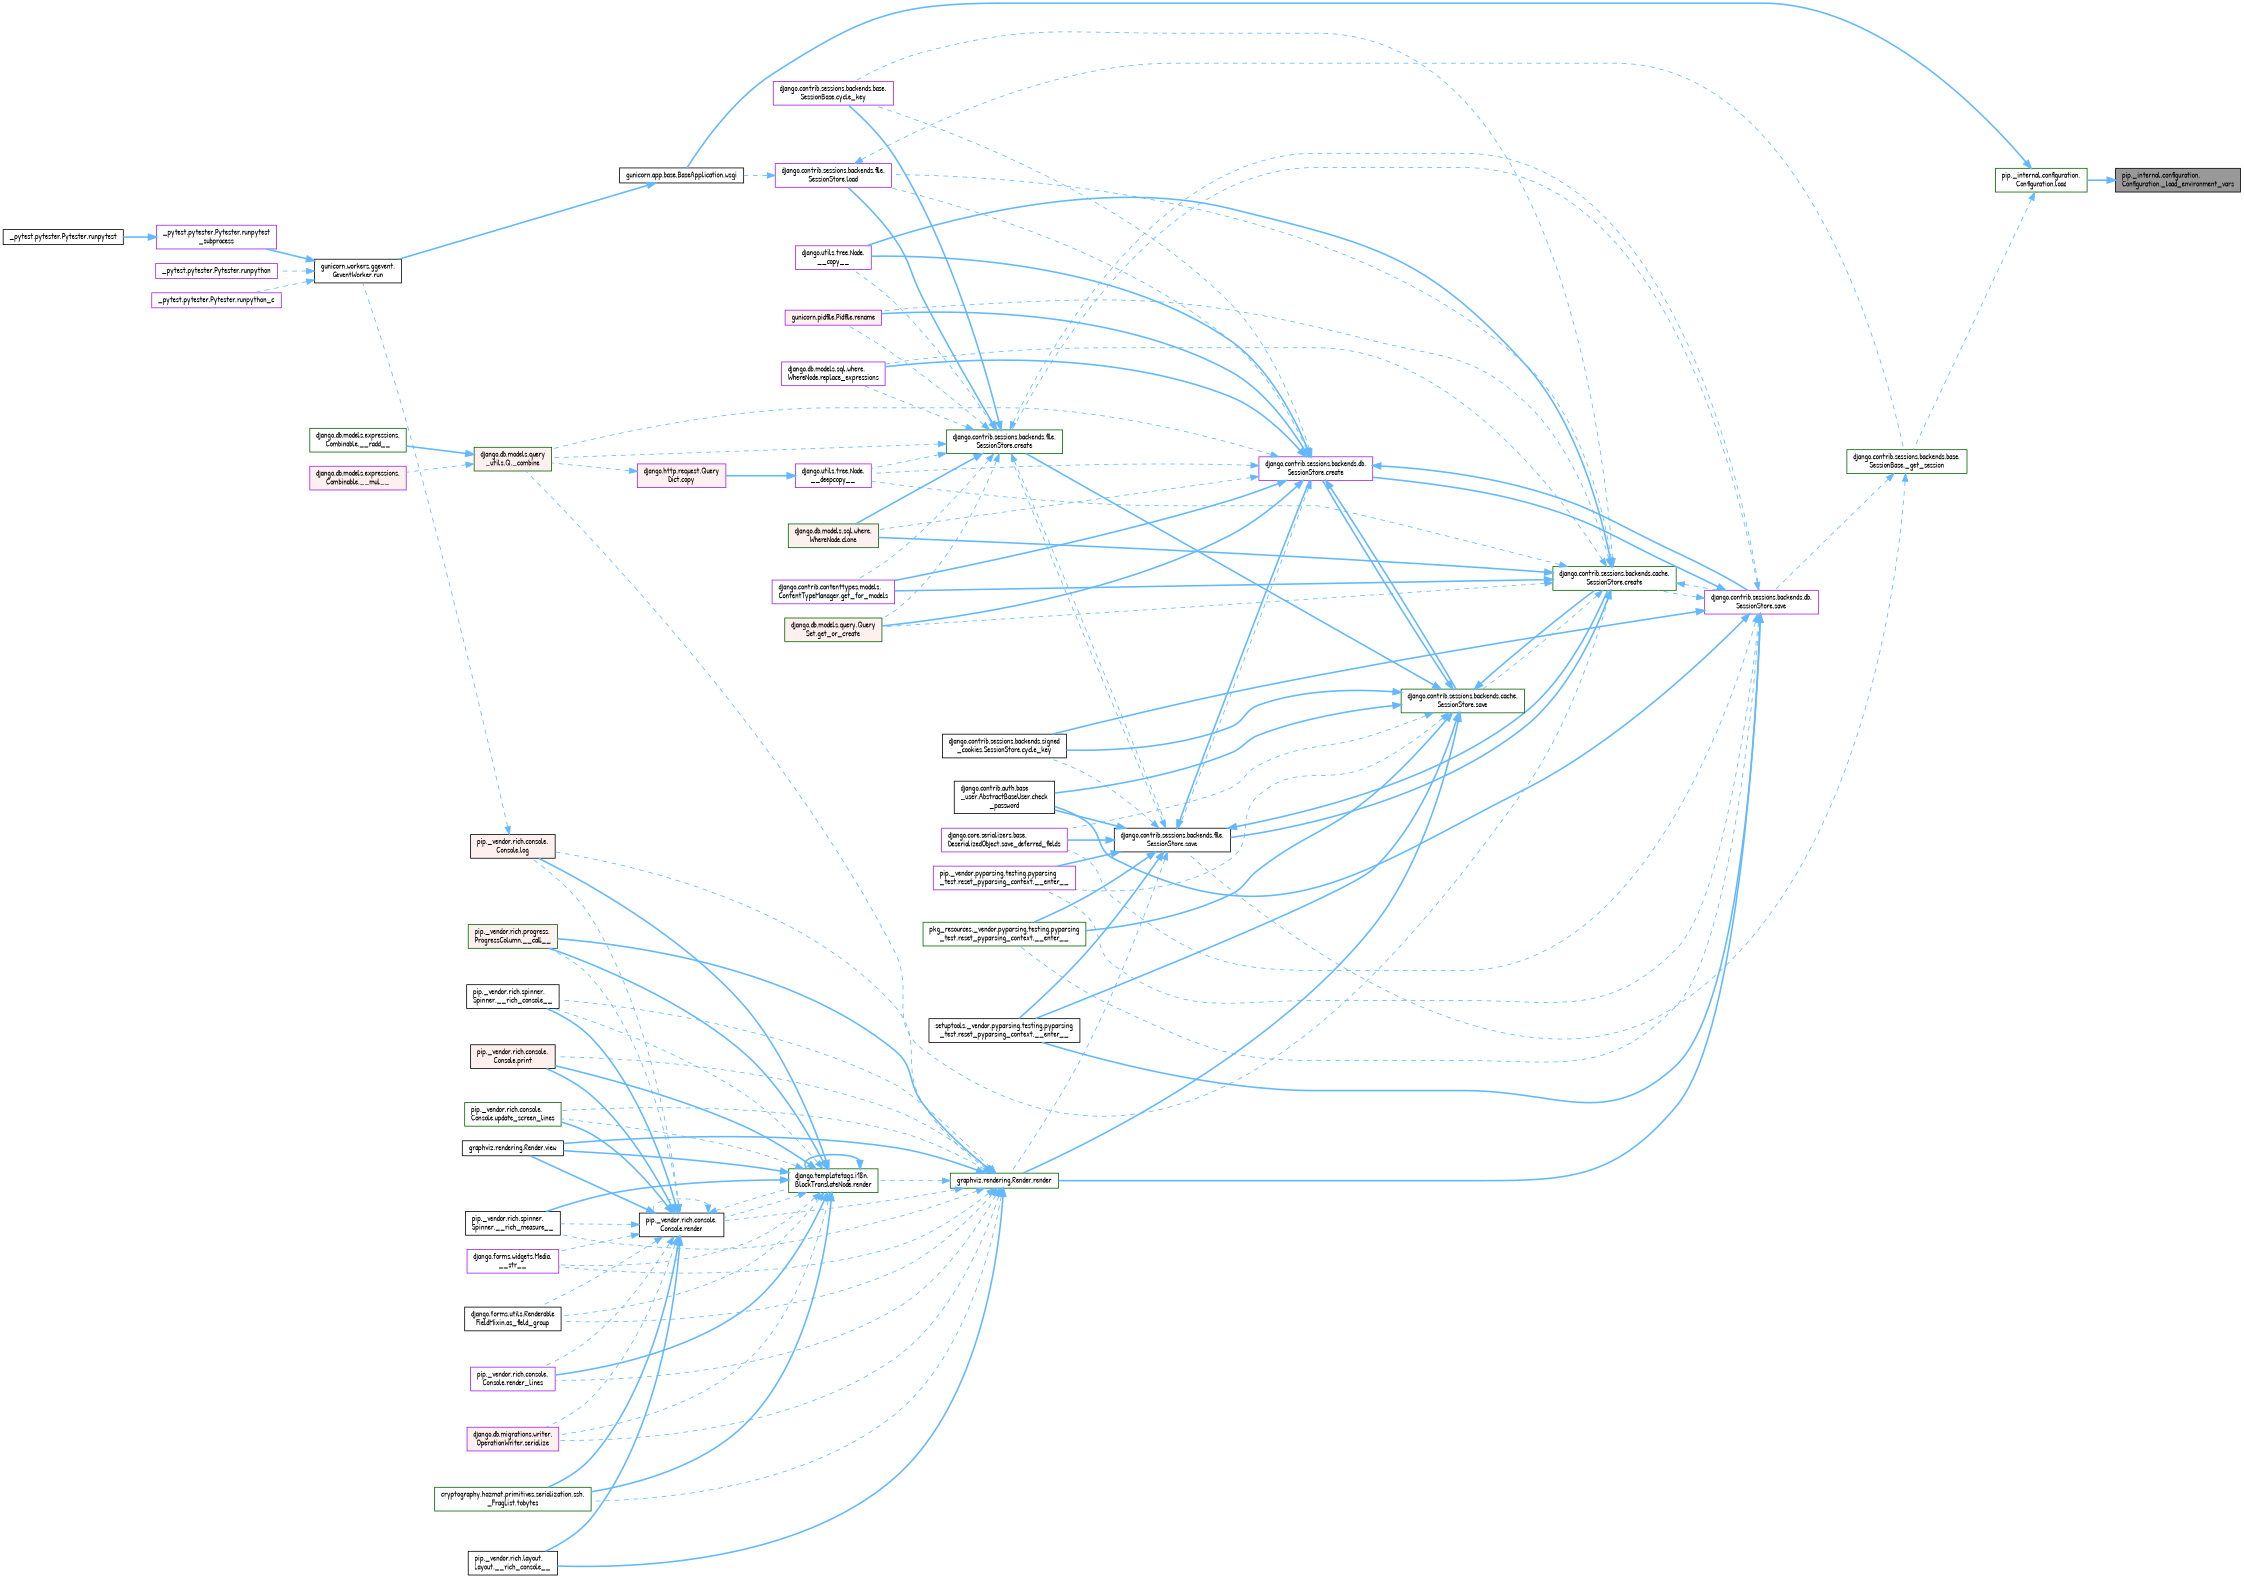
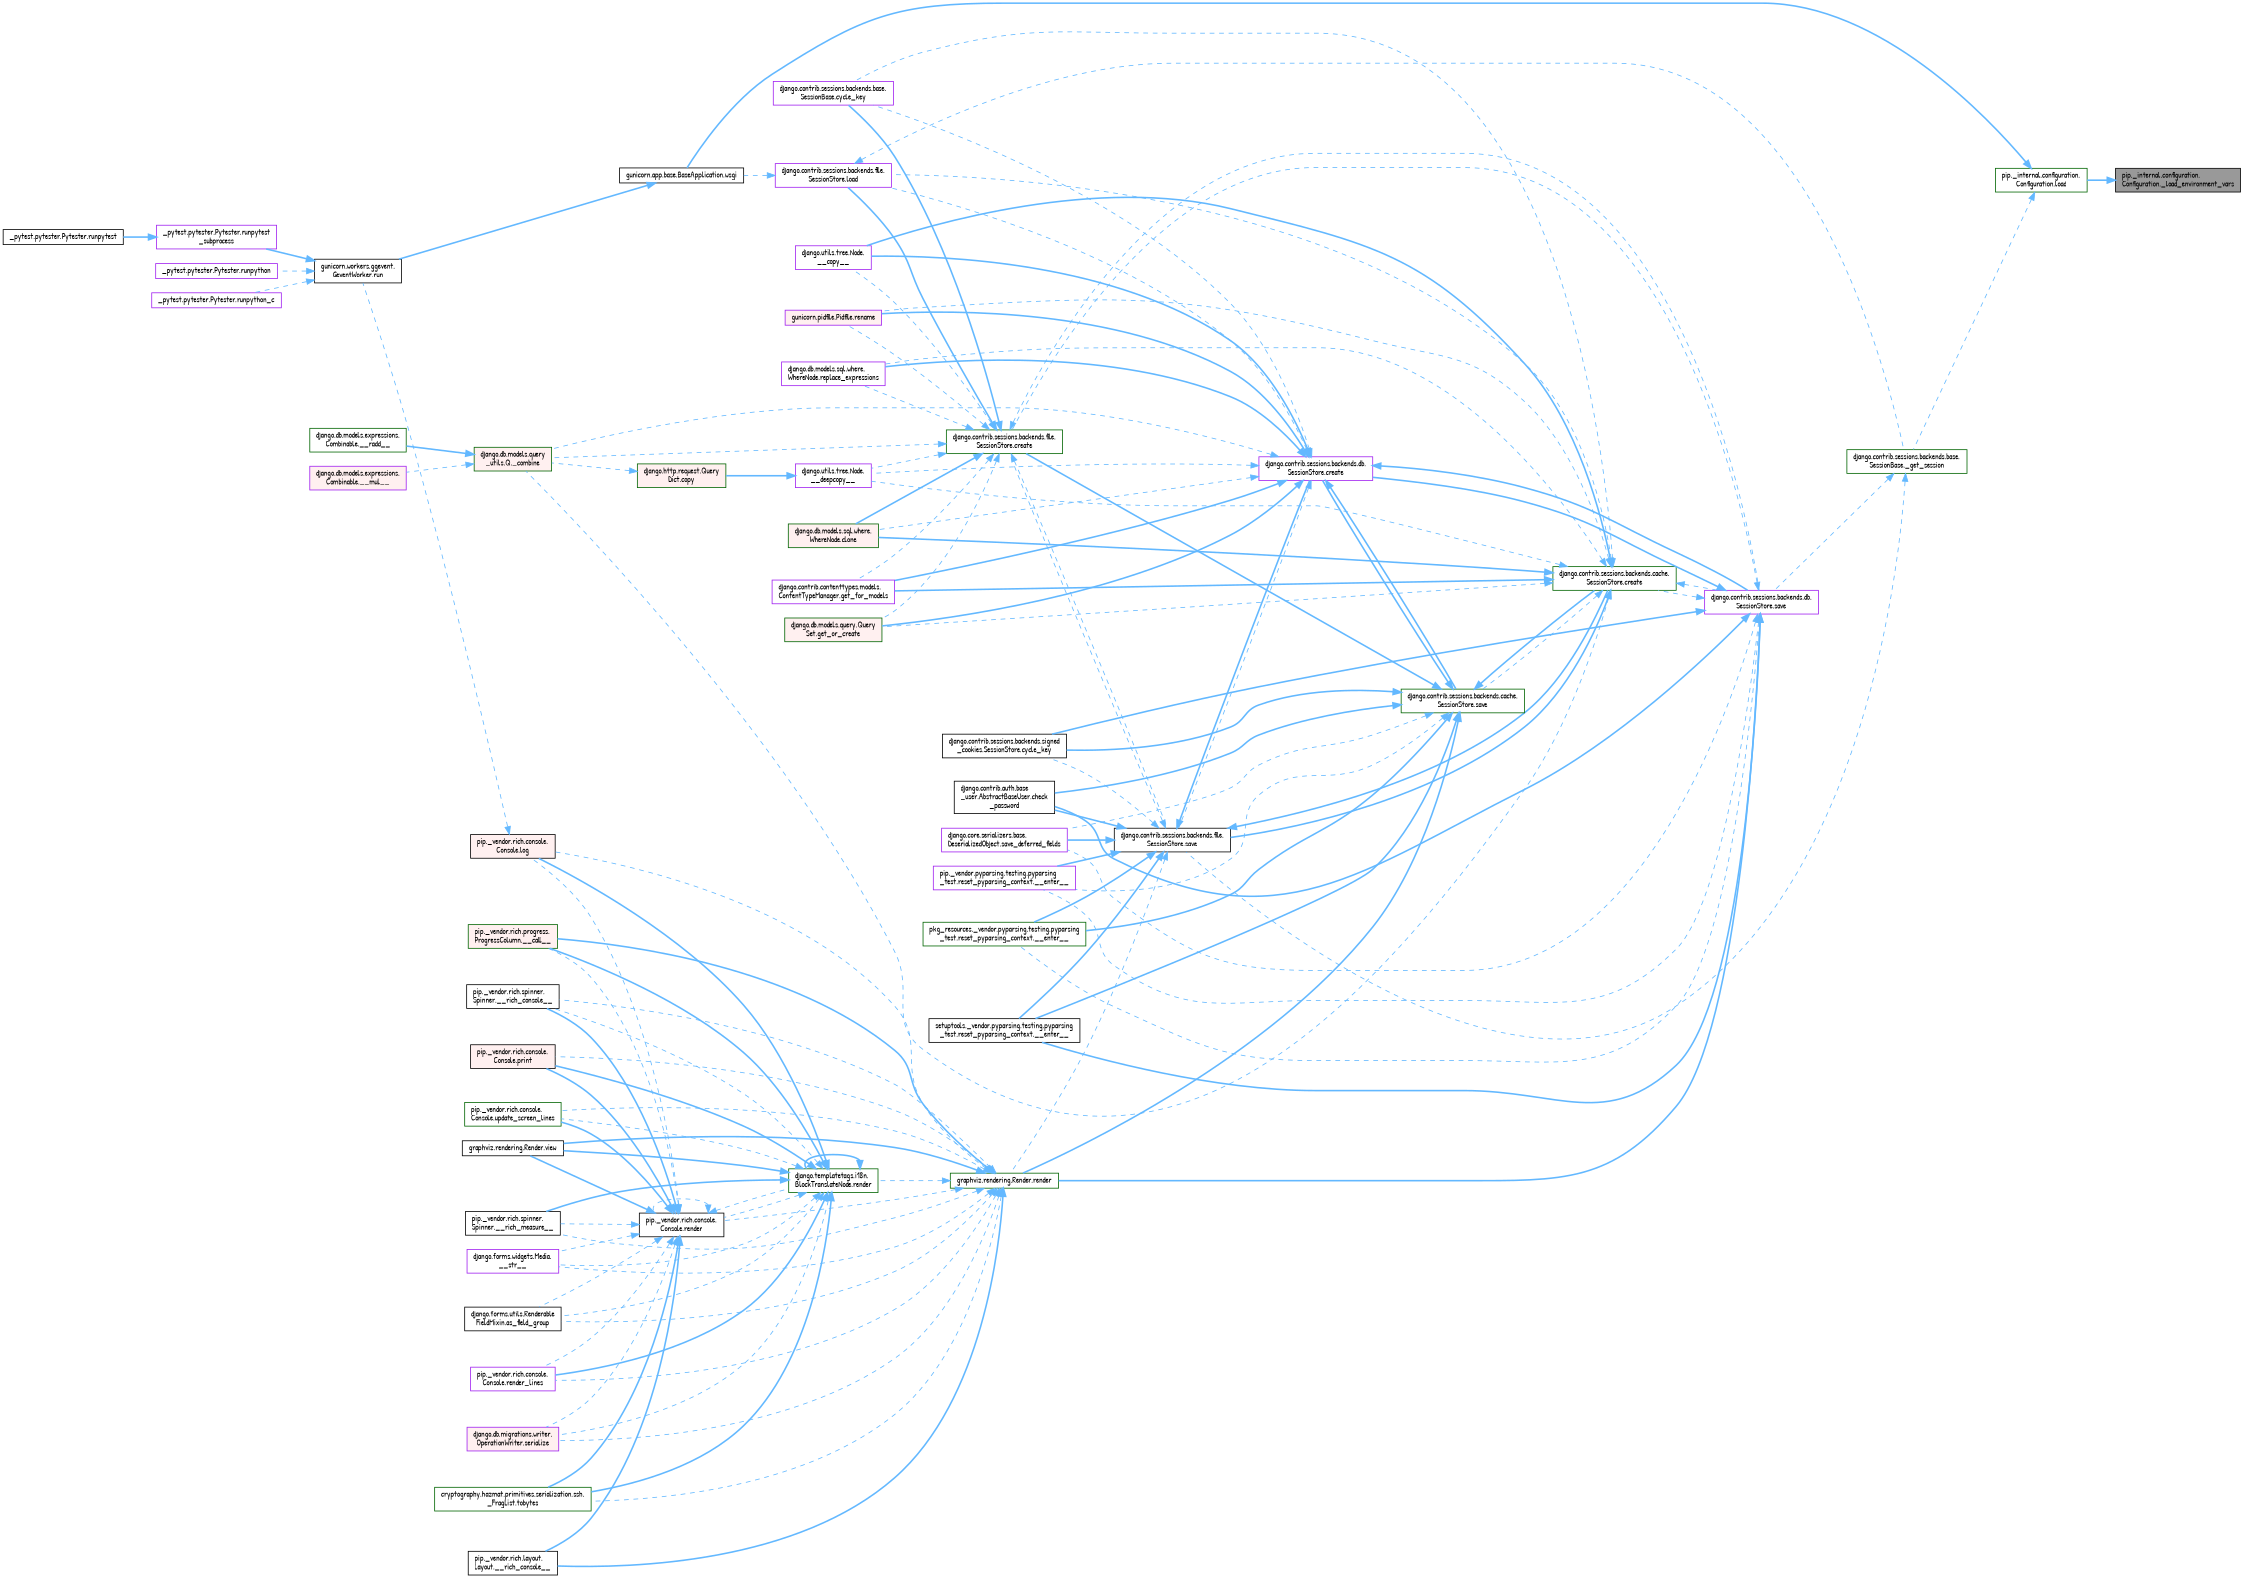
(682, 476) -> (682, 476)
